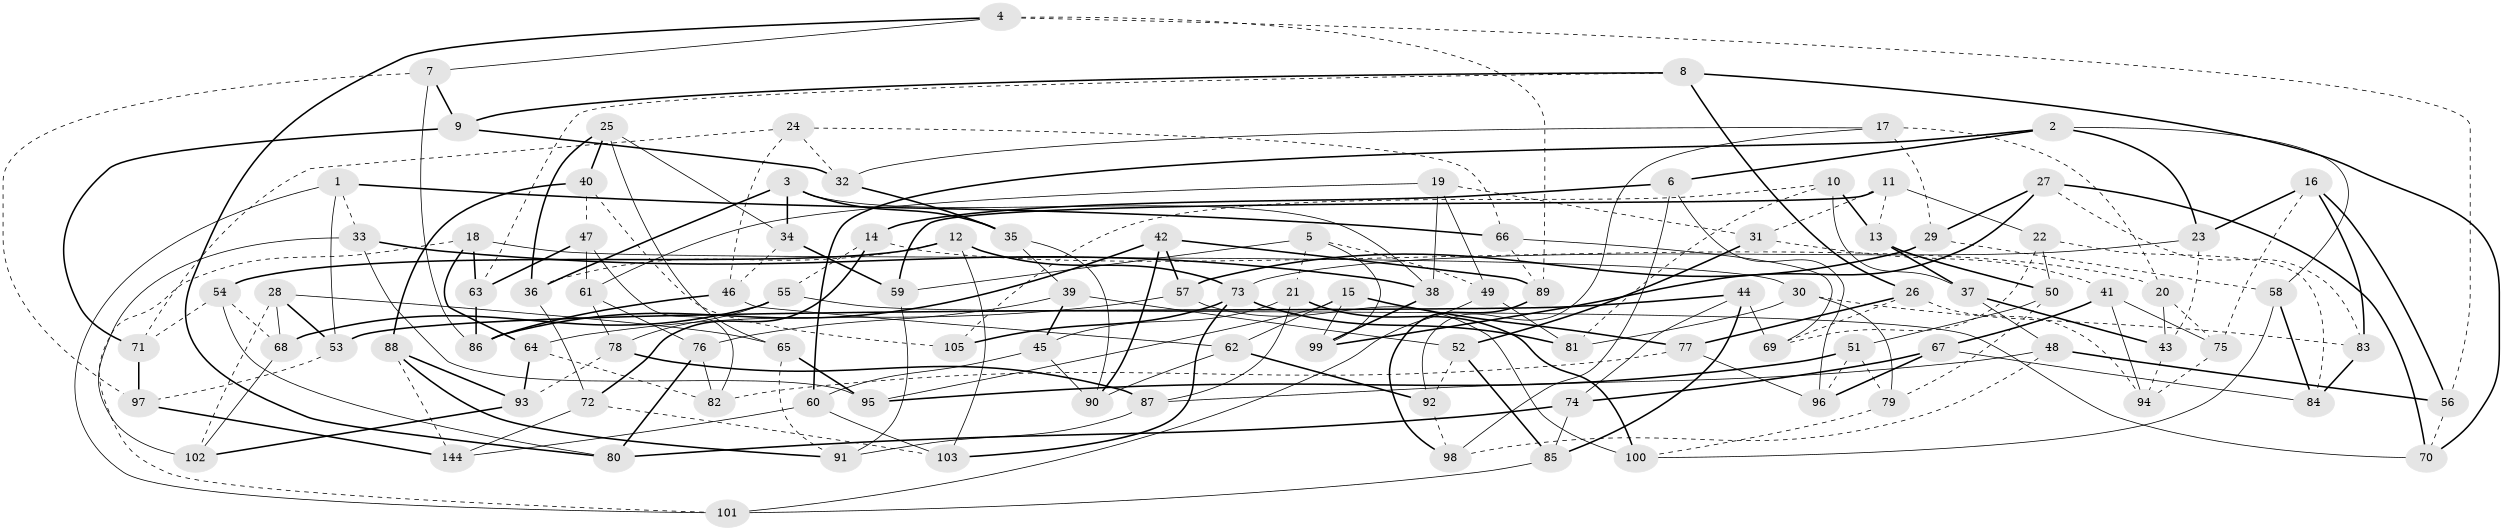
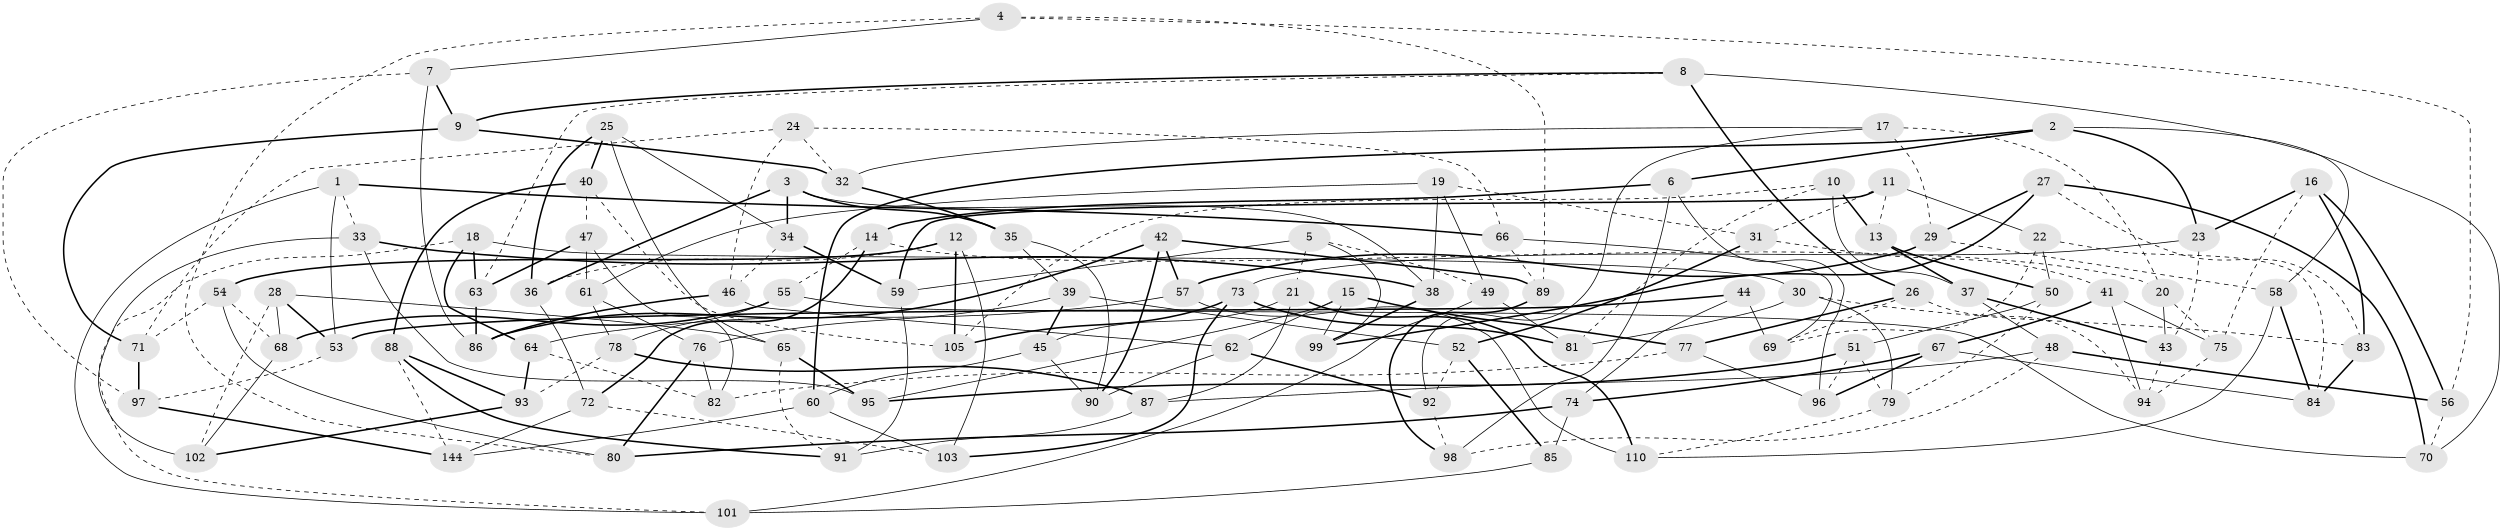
(303, 115) -> (303, 115)
(2171, 123) -> (2171, 123)
(1065, 265) -> (955, 293)
(1672, 398) -> none
(1636, 458) -> (1636, 458)
